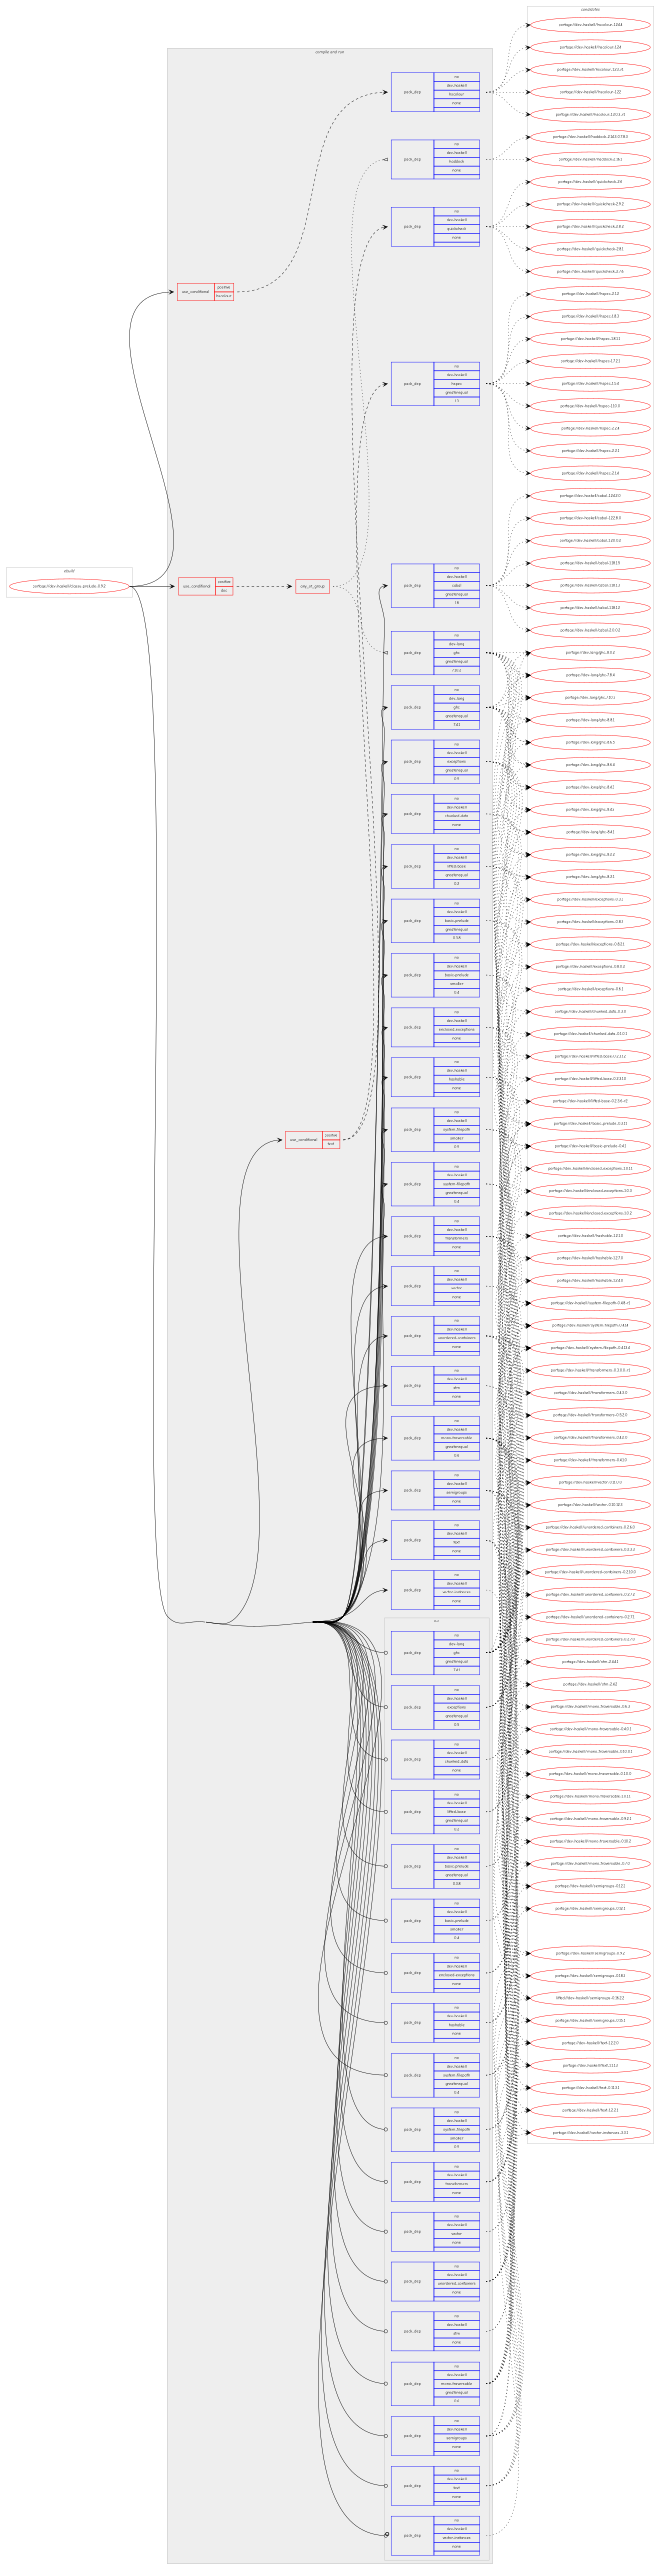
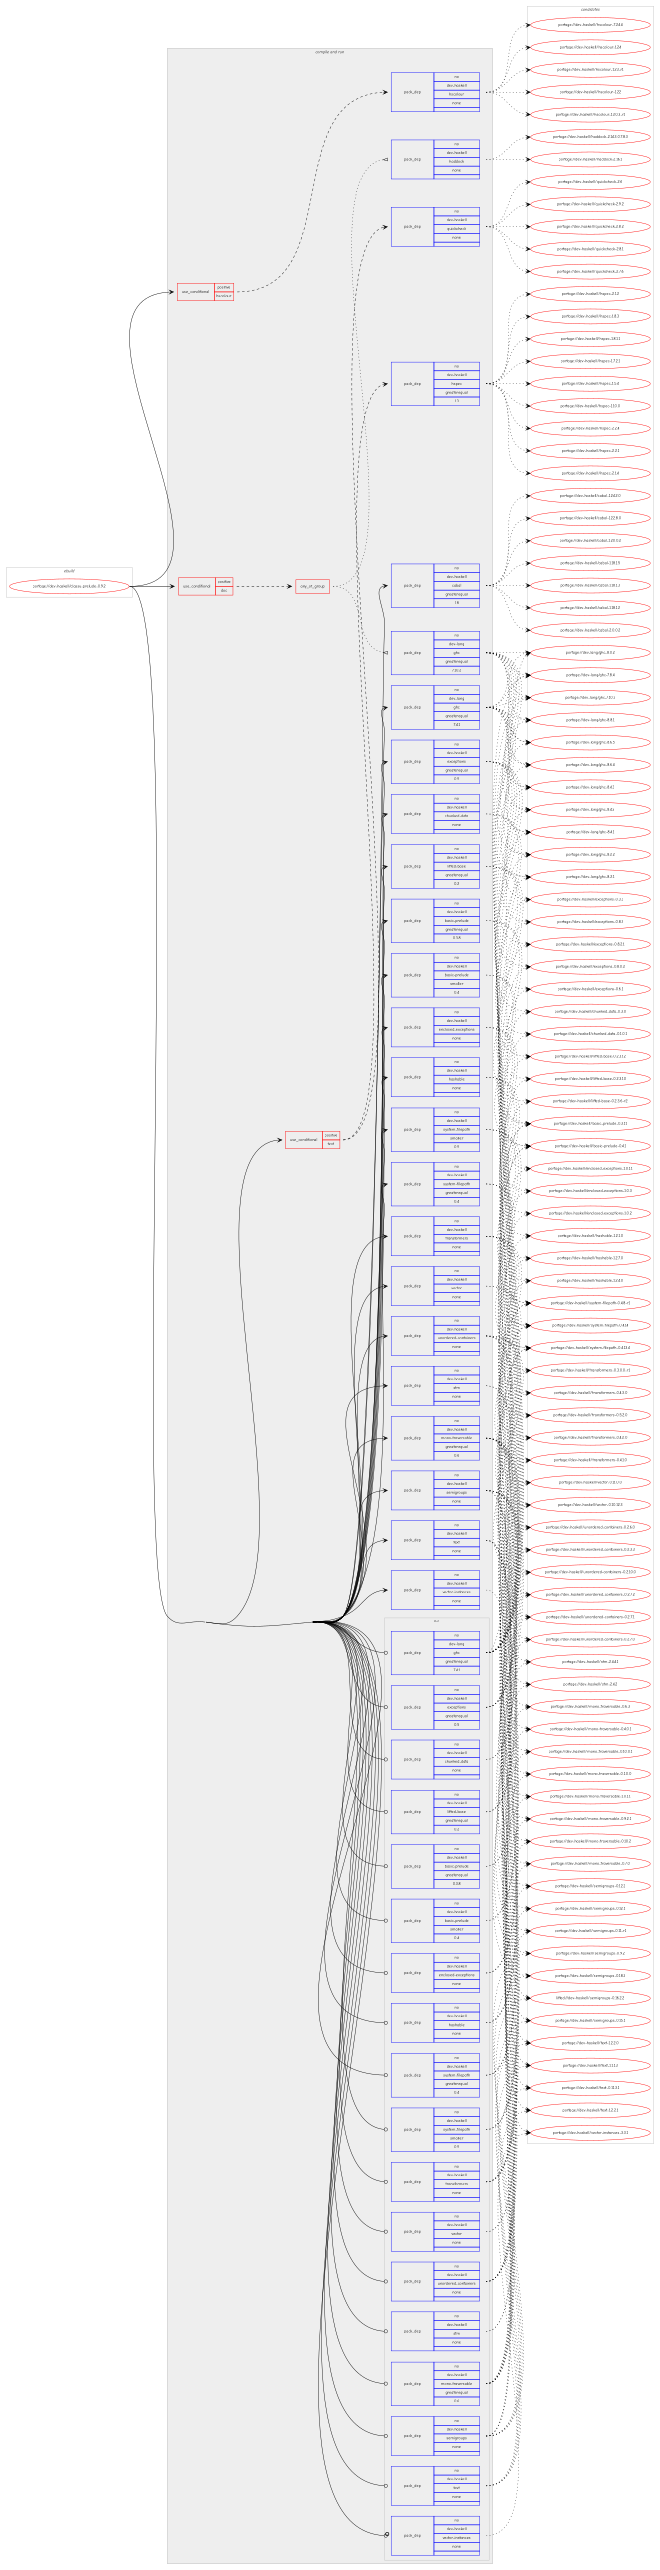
(591, 25) -> (591, 25)
none -> (591, 1931)
